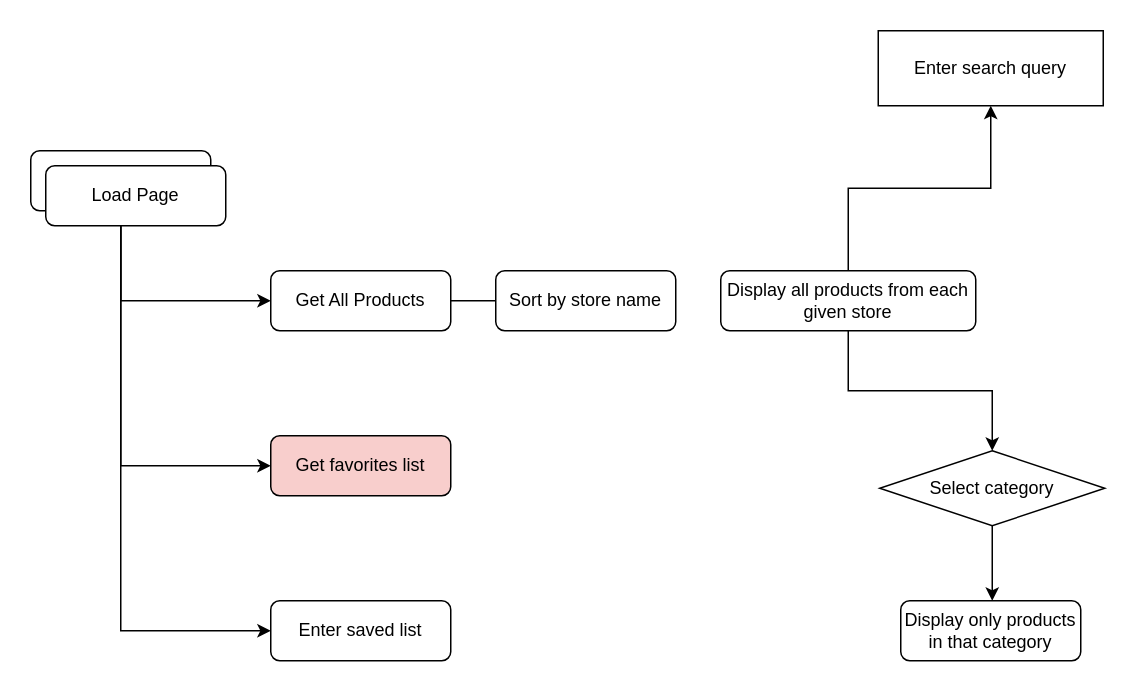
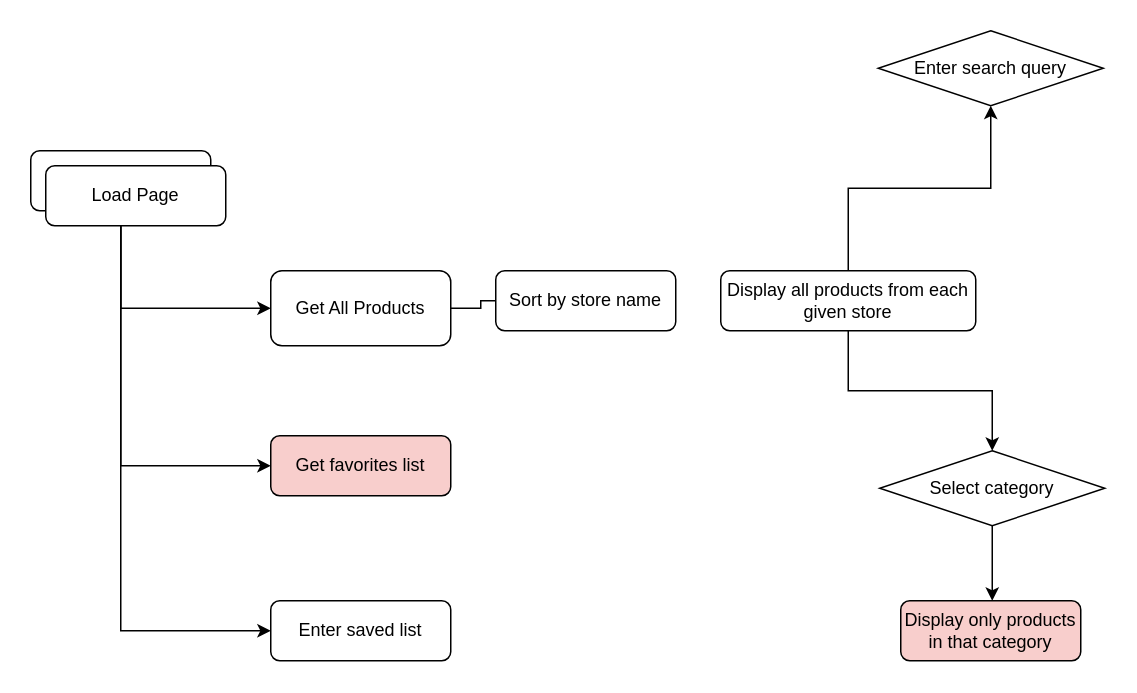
(991, 68) -> (991, 68)
(361, 301) -> (361, 308)
(991, 631) -> (991, 631)
